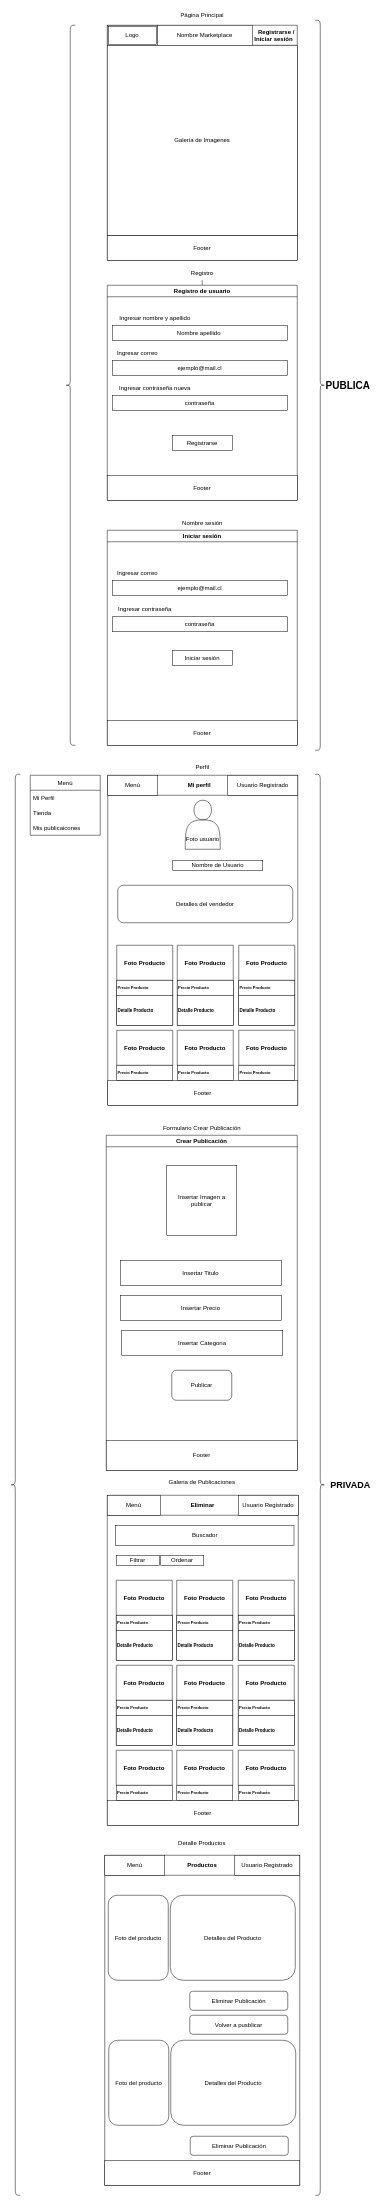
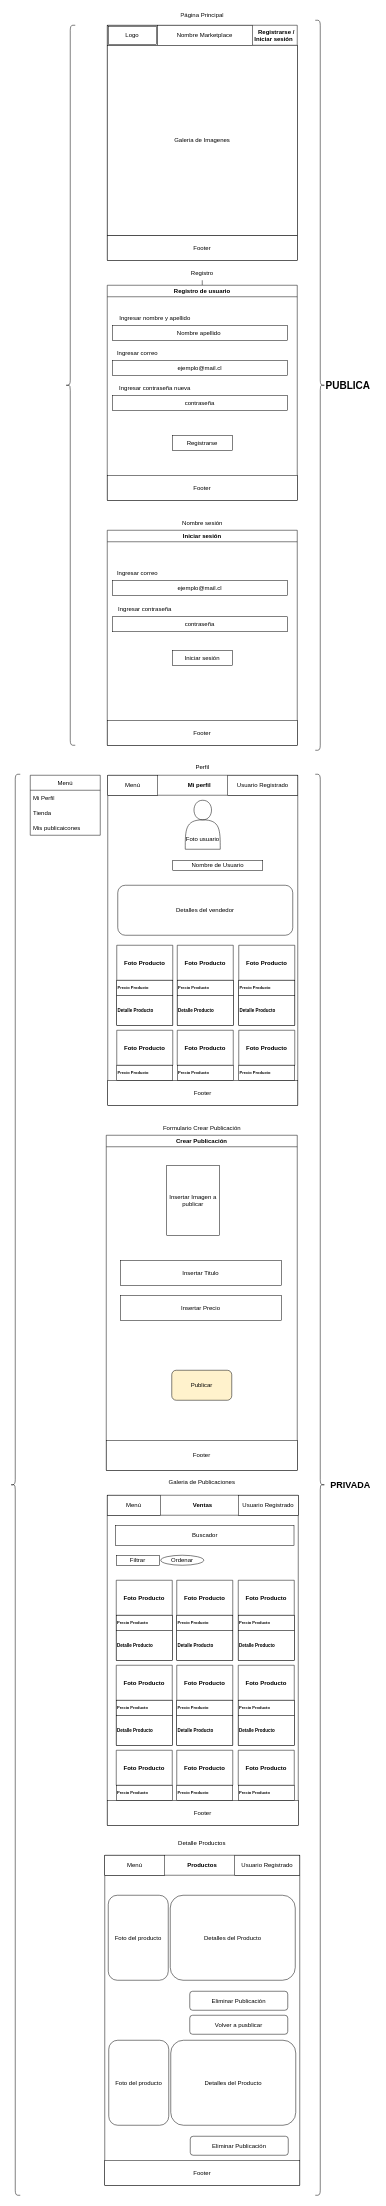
(205, 904) -> (205, 910)
(202, 1200) -> (193, 1200)
(202, 1343) -> none
(202, 1385) -> (202, 1385)
(203, 1505) -> (203, 1505)
(182, 1560) -> (182, 1560)
